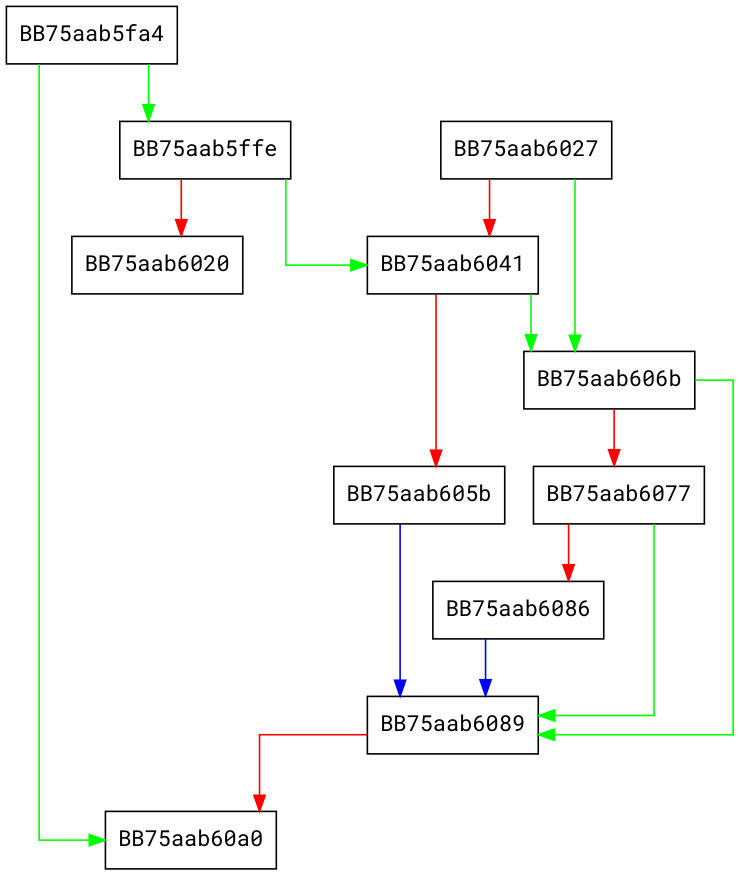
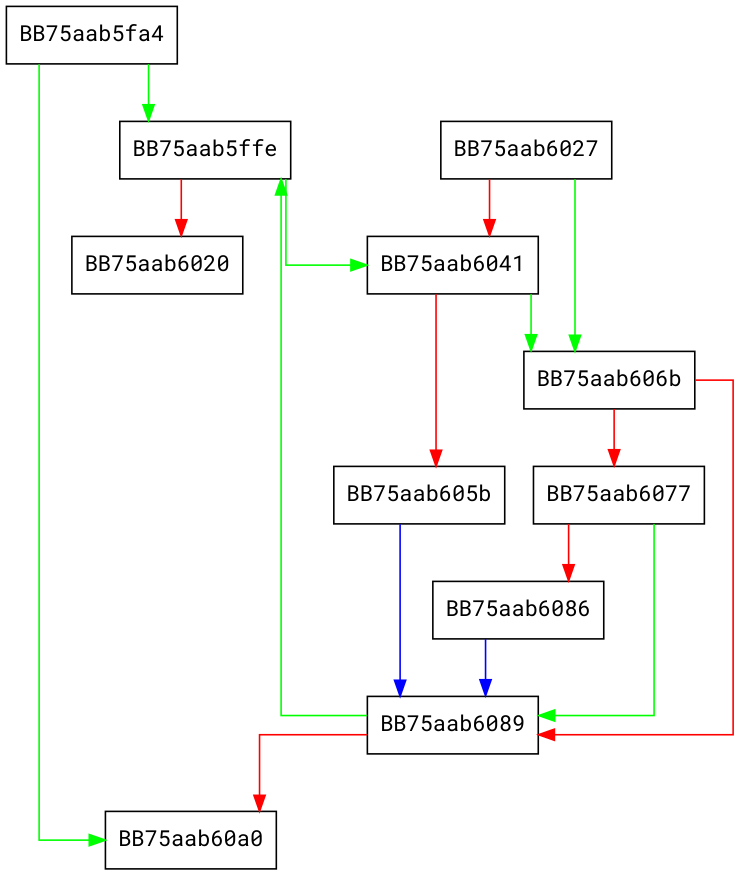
none -> (281, 498)
(733, 628) -> (733, 628)
